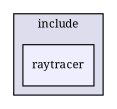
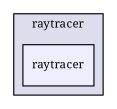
(58, 25) -> (58, 25)
